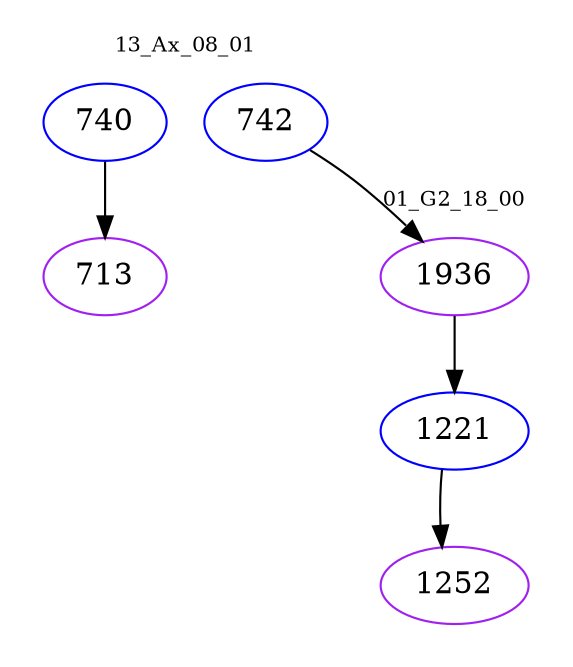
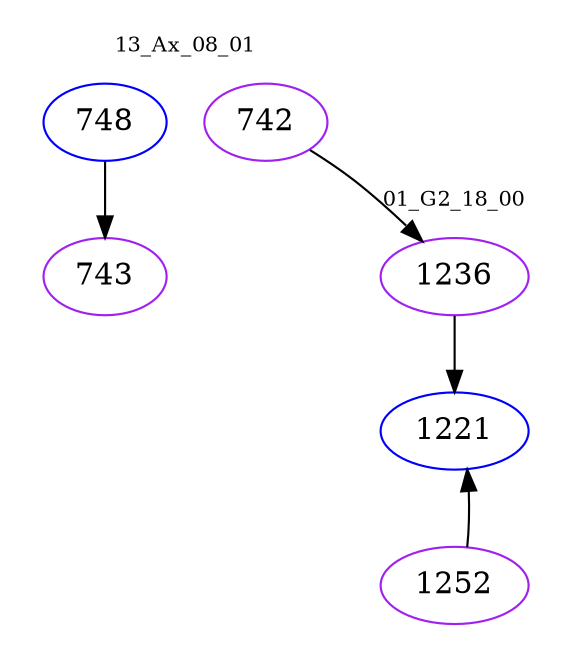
(105, 122) -> (105, 122)
(266, 122) -> (266, 122)
(105, 277) -> (105, 277)
(455, 277) -> (455, 277)
(440, 497) -> (469, 519)
